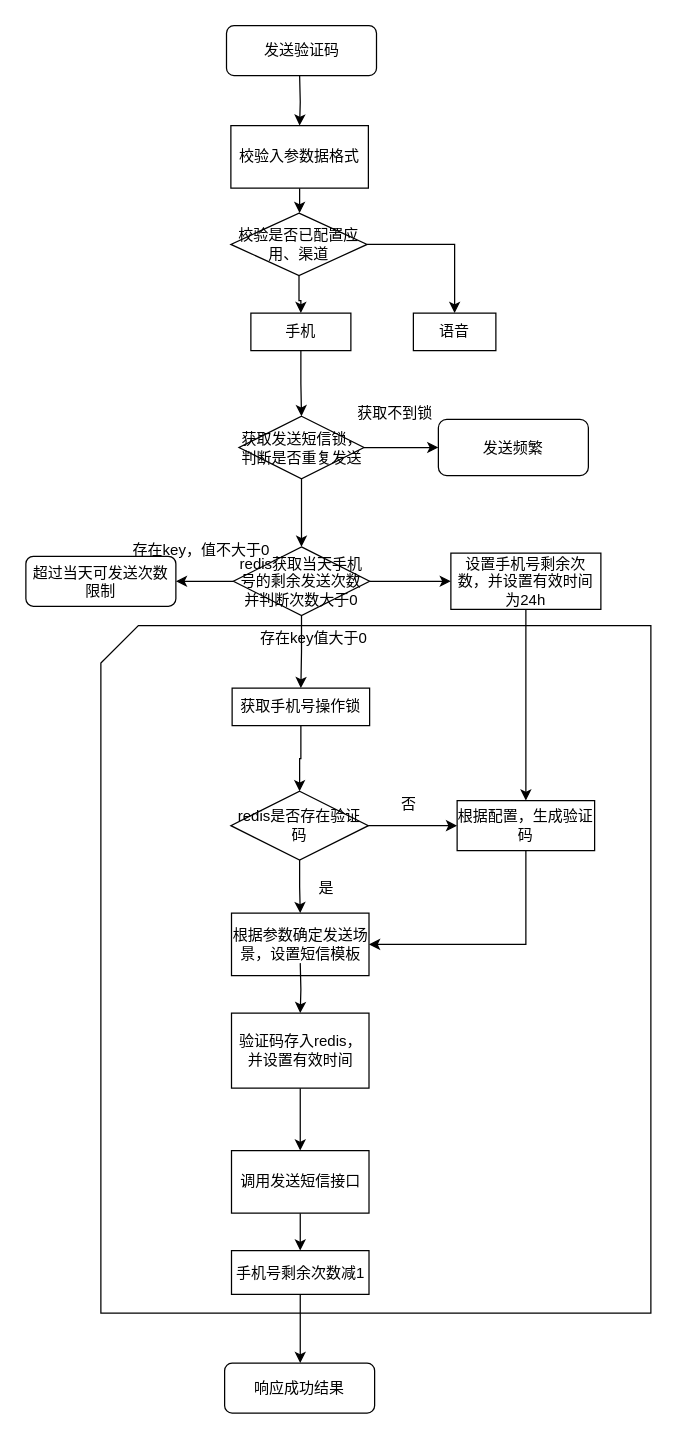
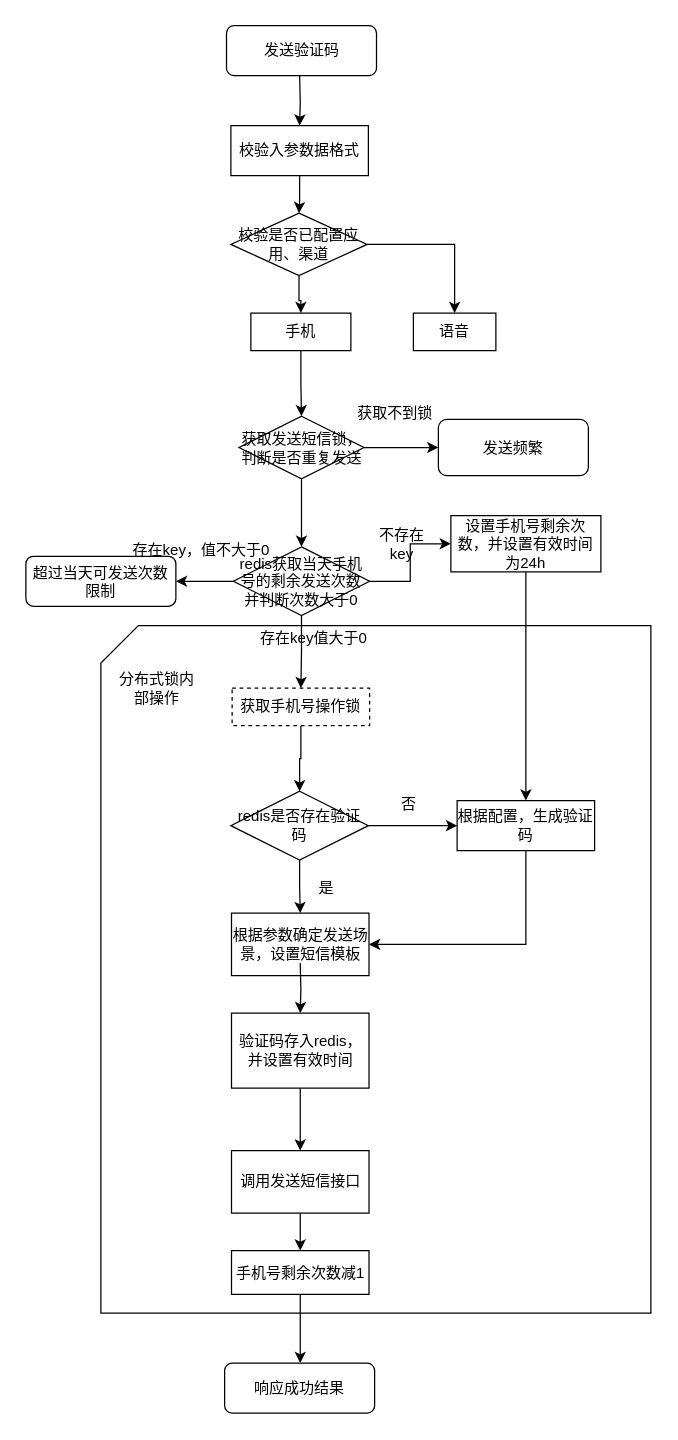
(299, 157) -> (299, 151)
none -> (402, 544)
(526, 581) -> (526, 544)
none -> (157, 688)
(301, 707) -> (301, 707)
